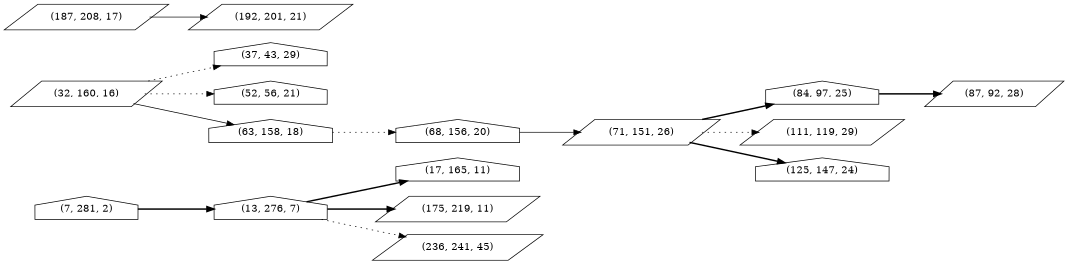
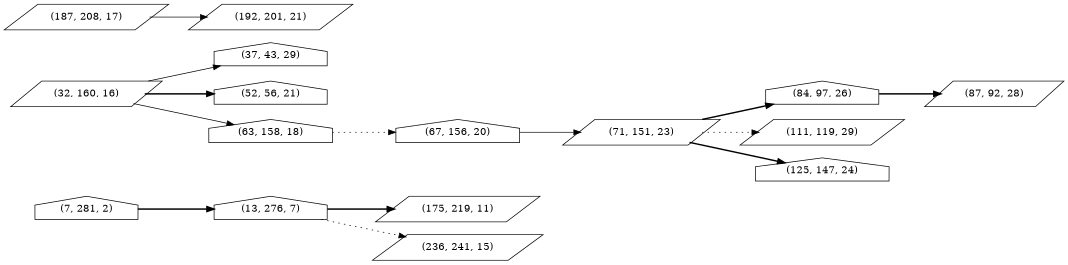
(181, 74) -> (181, 74)
(176, 94) -> (176, 94)
(822, 94) -> (822, 94)
(458, 132) -> (458, 132)
(641, 132) -> (641, 132)
(458, 171) -> none
(458, 247) -> (458, 247)
